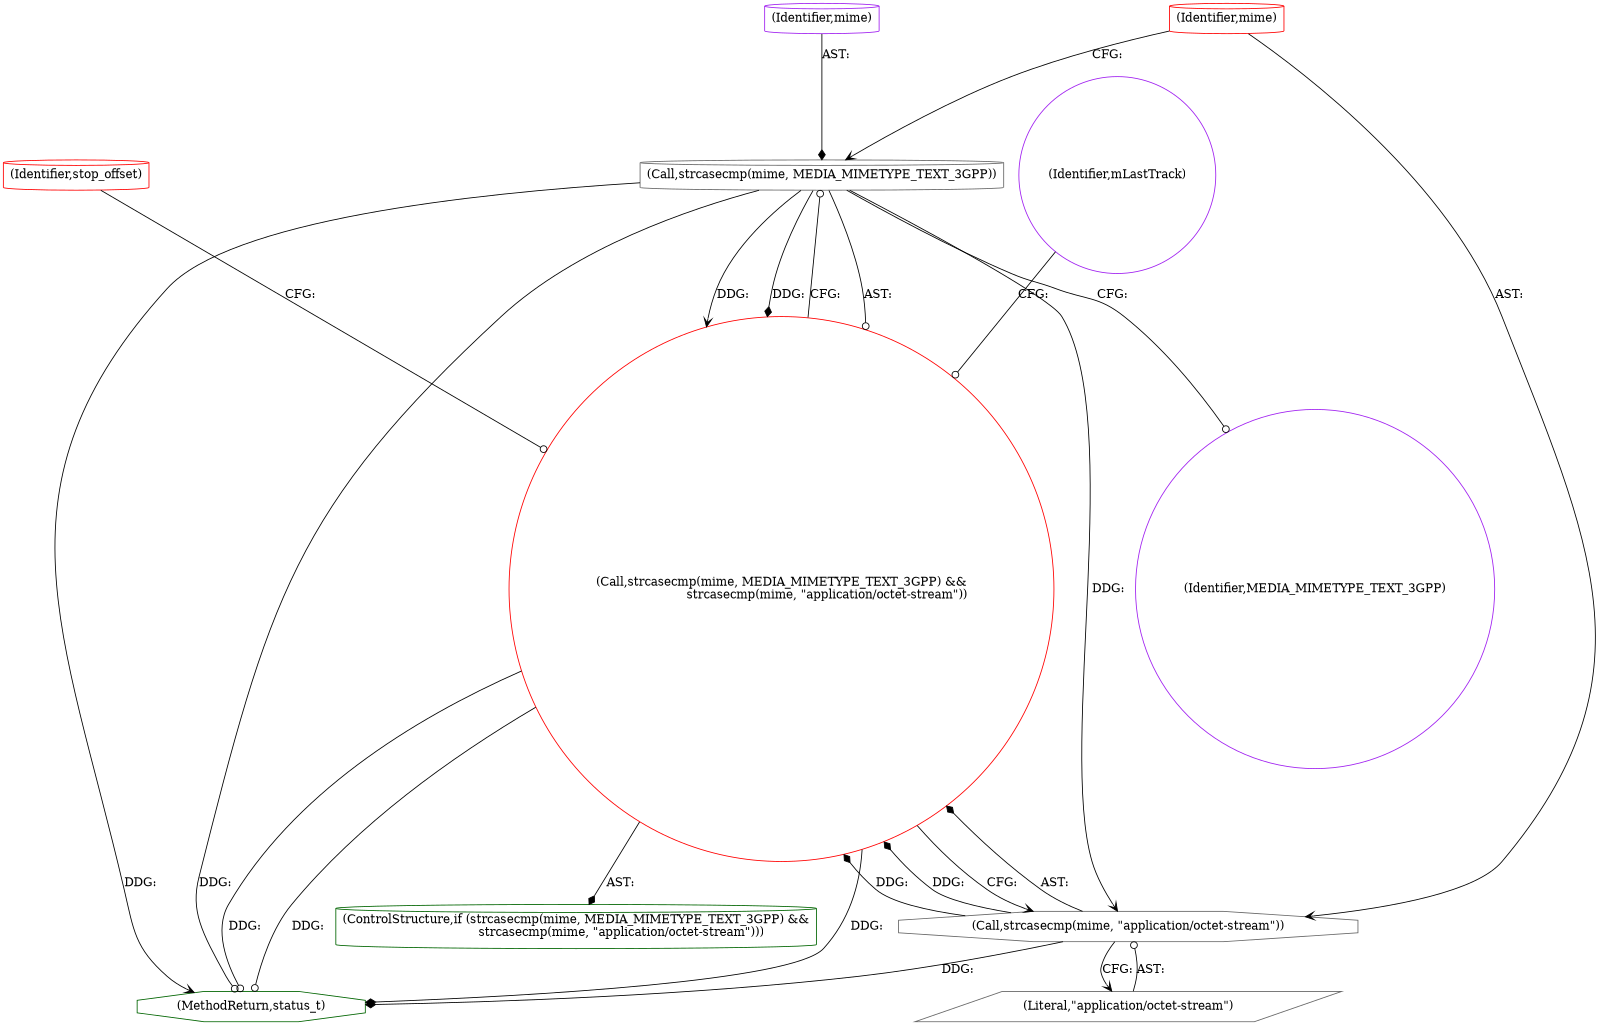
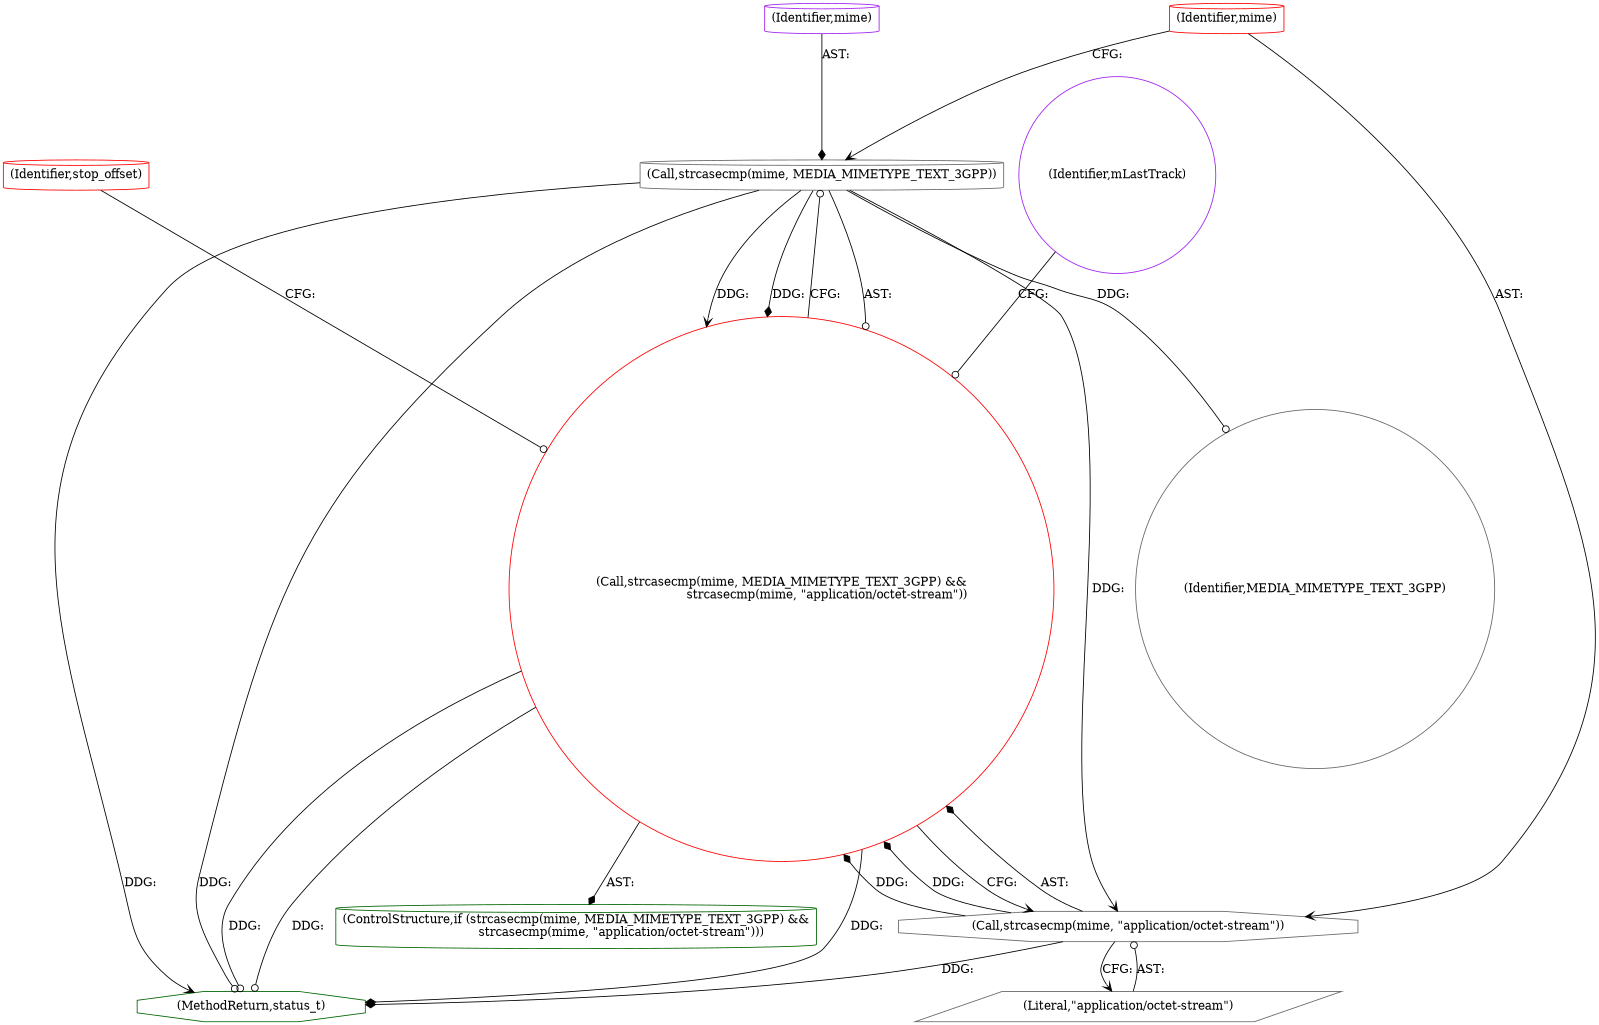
(1114, 295) -> (1115, 295)
(1315, 589) -> (1315, 589)
